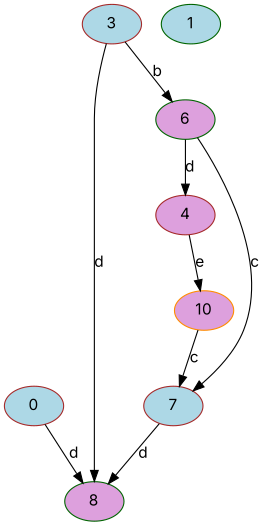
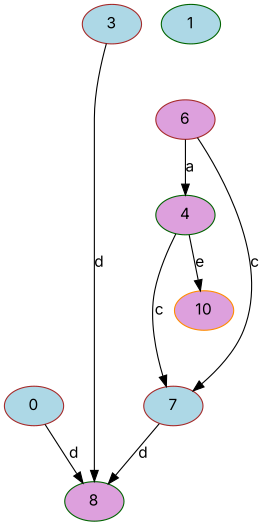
(145, 67) -> none
(185, 120) -> (185, 120)
(190, 167) -> (190, 167)
(185, 215) -> (185, 215)
(190, 353) -> (153, 304)
